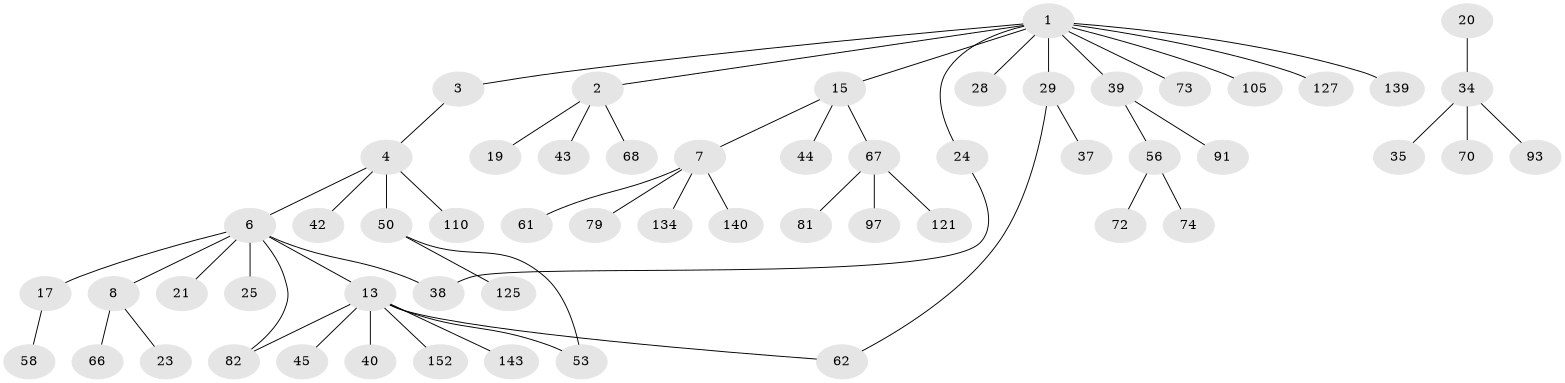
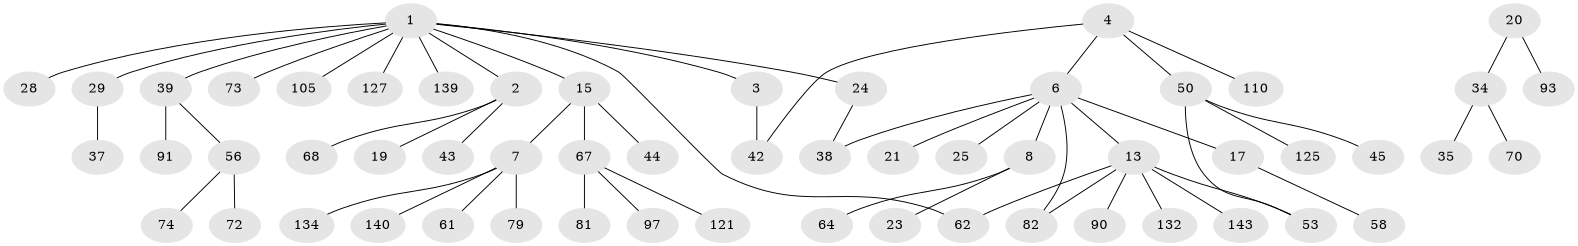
(422, 123) -> (757, 123)
(1501, 123) -> (1532, 55)
(989, 254) -> (684, 137)
(336, 328) -> (1282, 123)
(98, 362) -> (827, 225)
(370, 362) -> (1100, 225)
(440, 362) -> (1170, 225)
